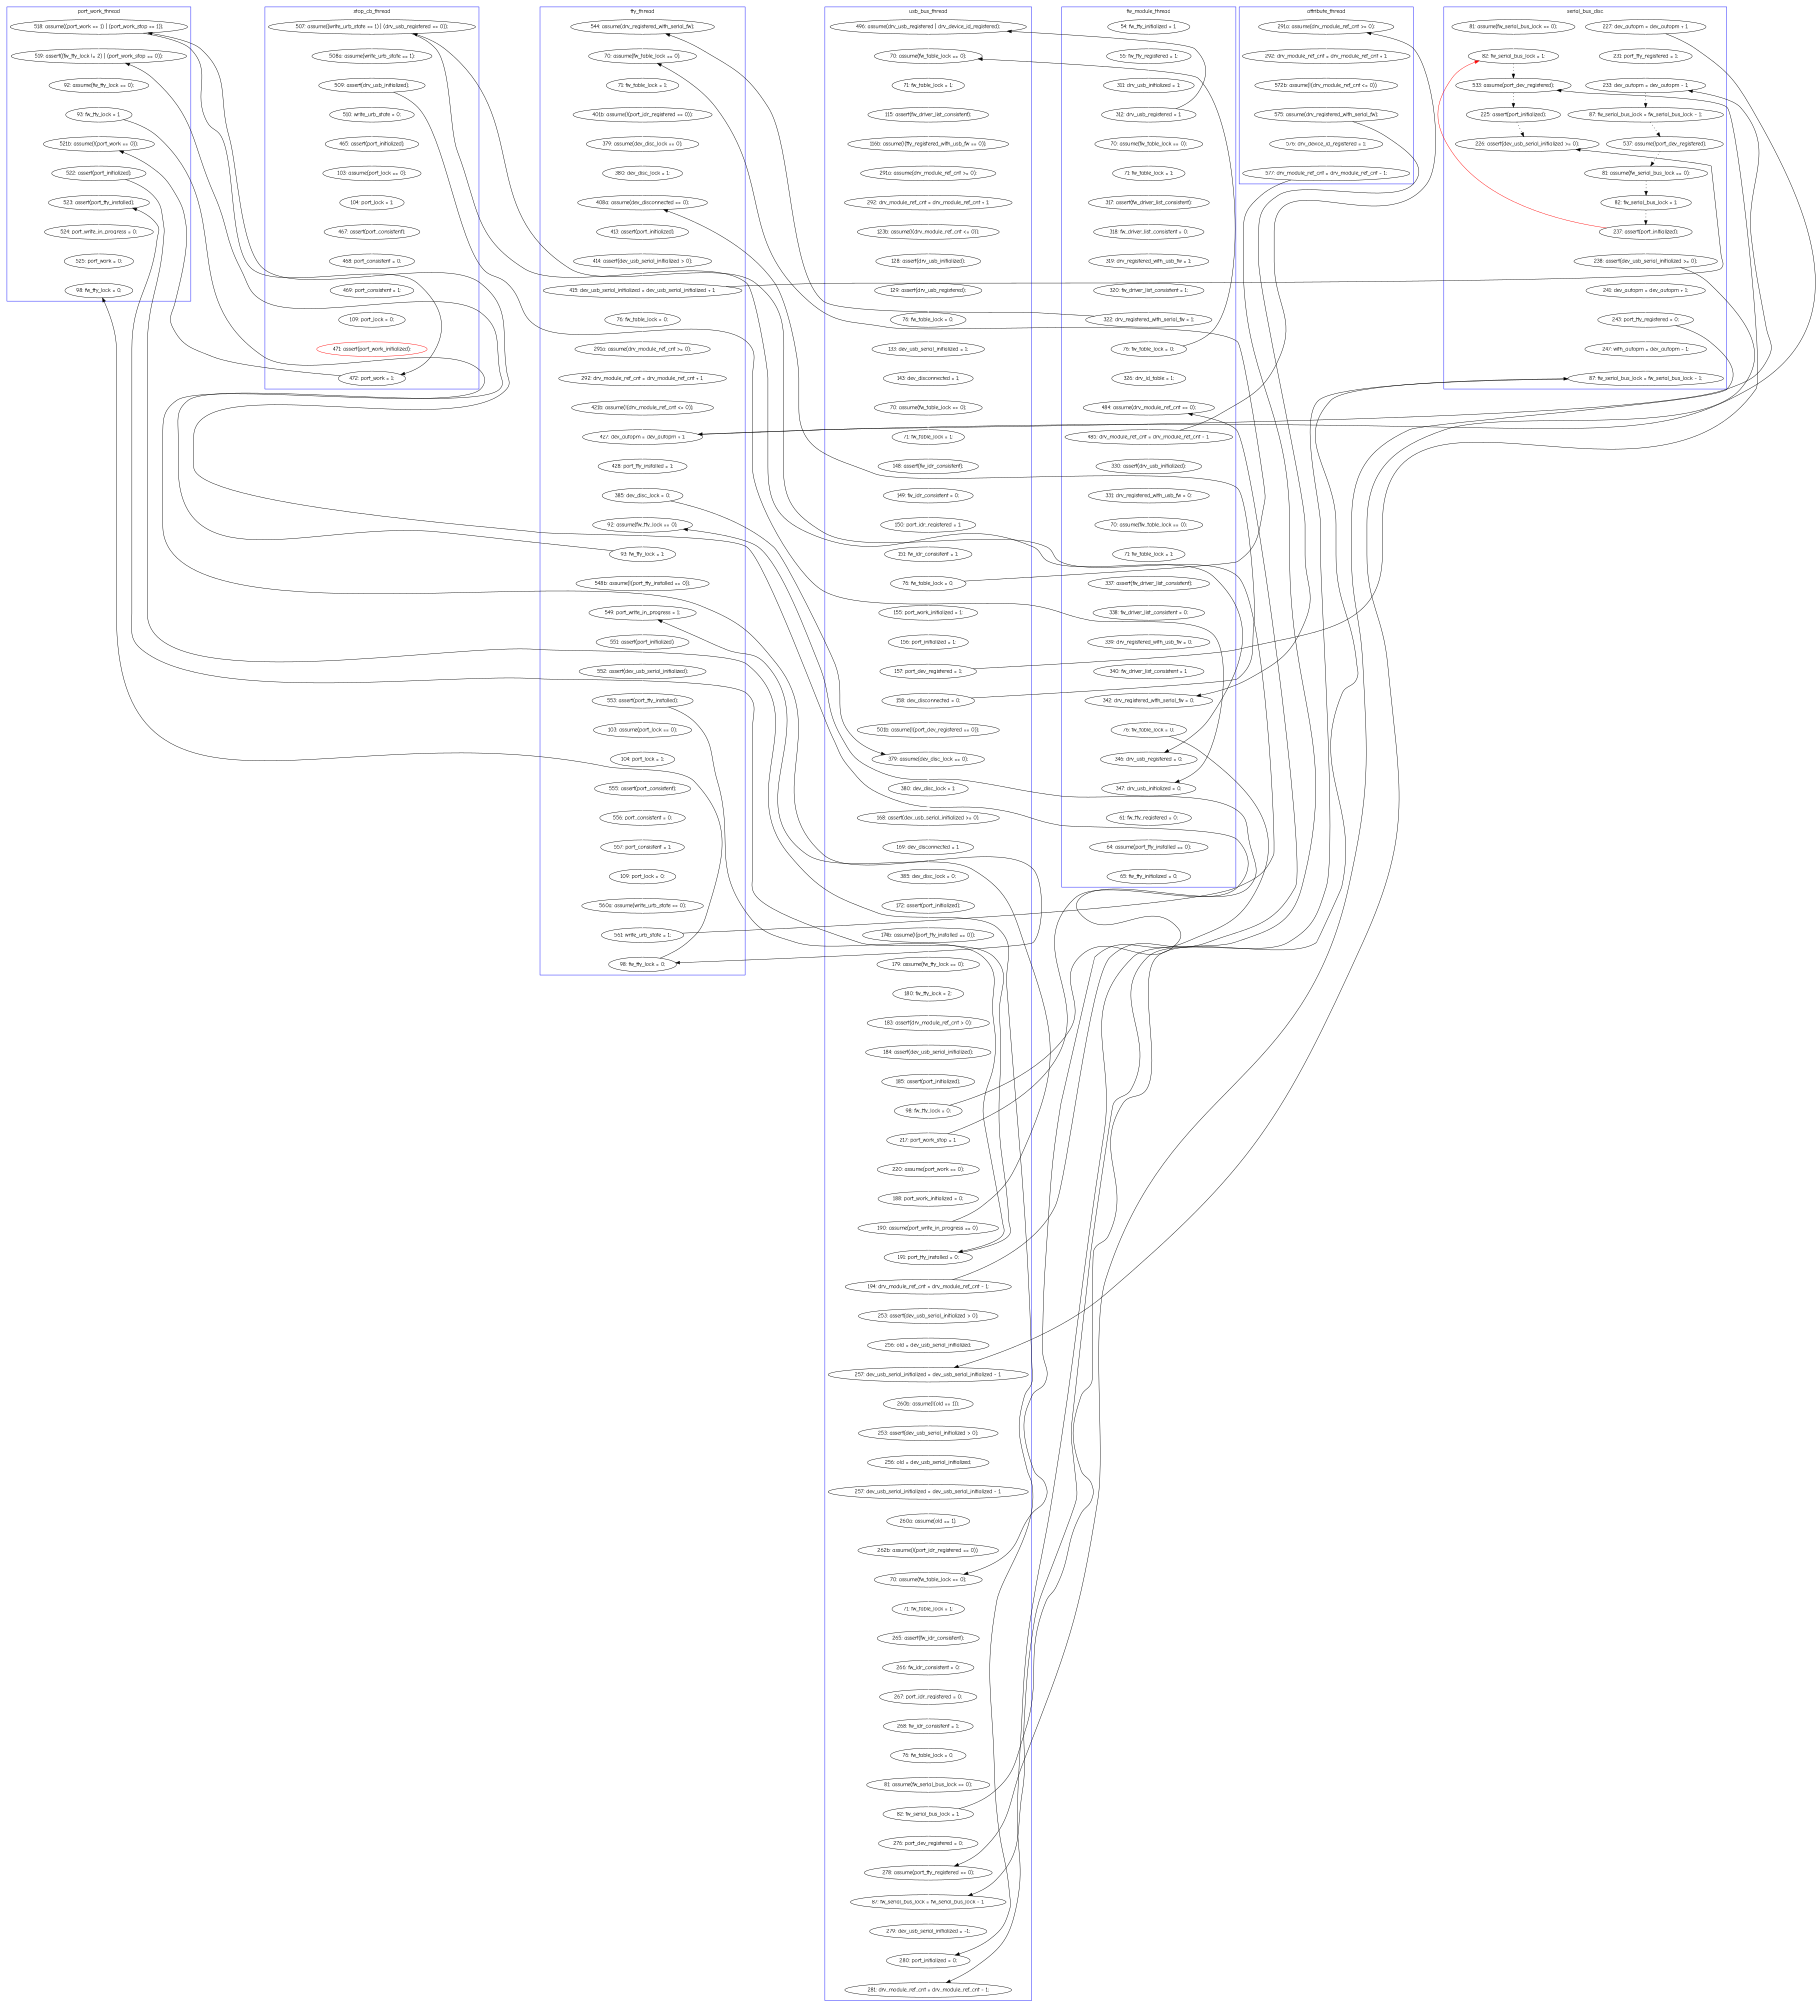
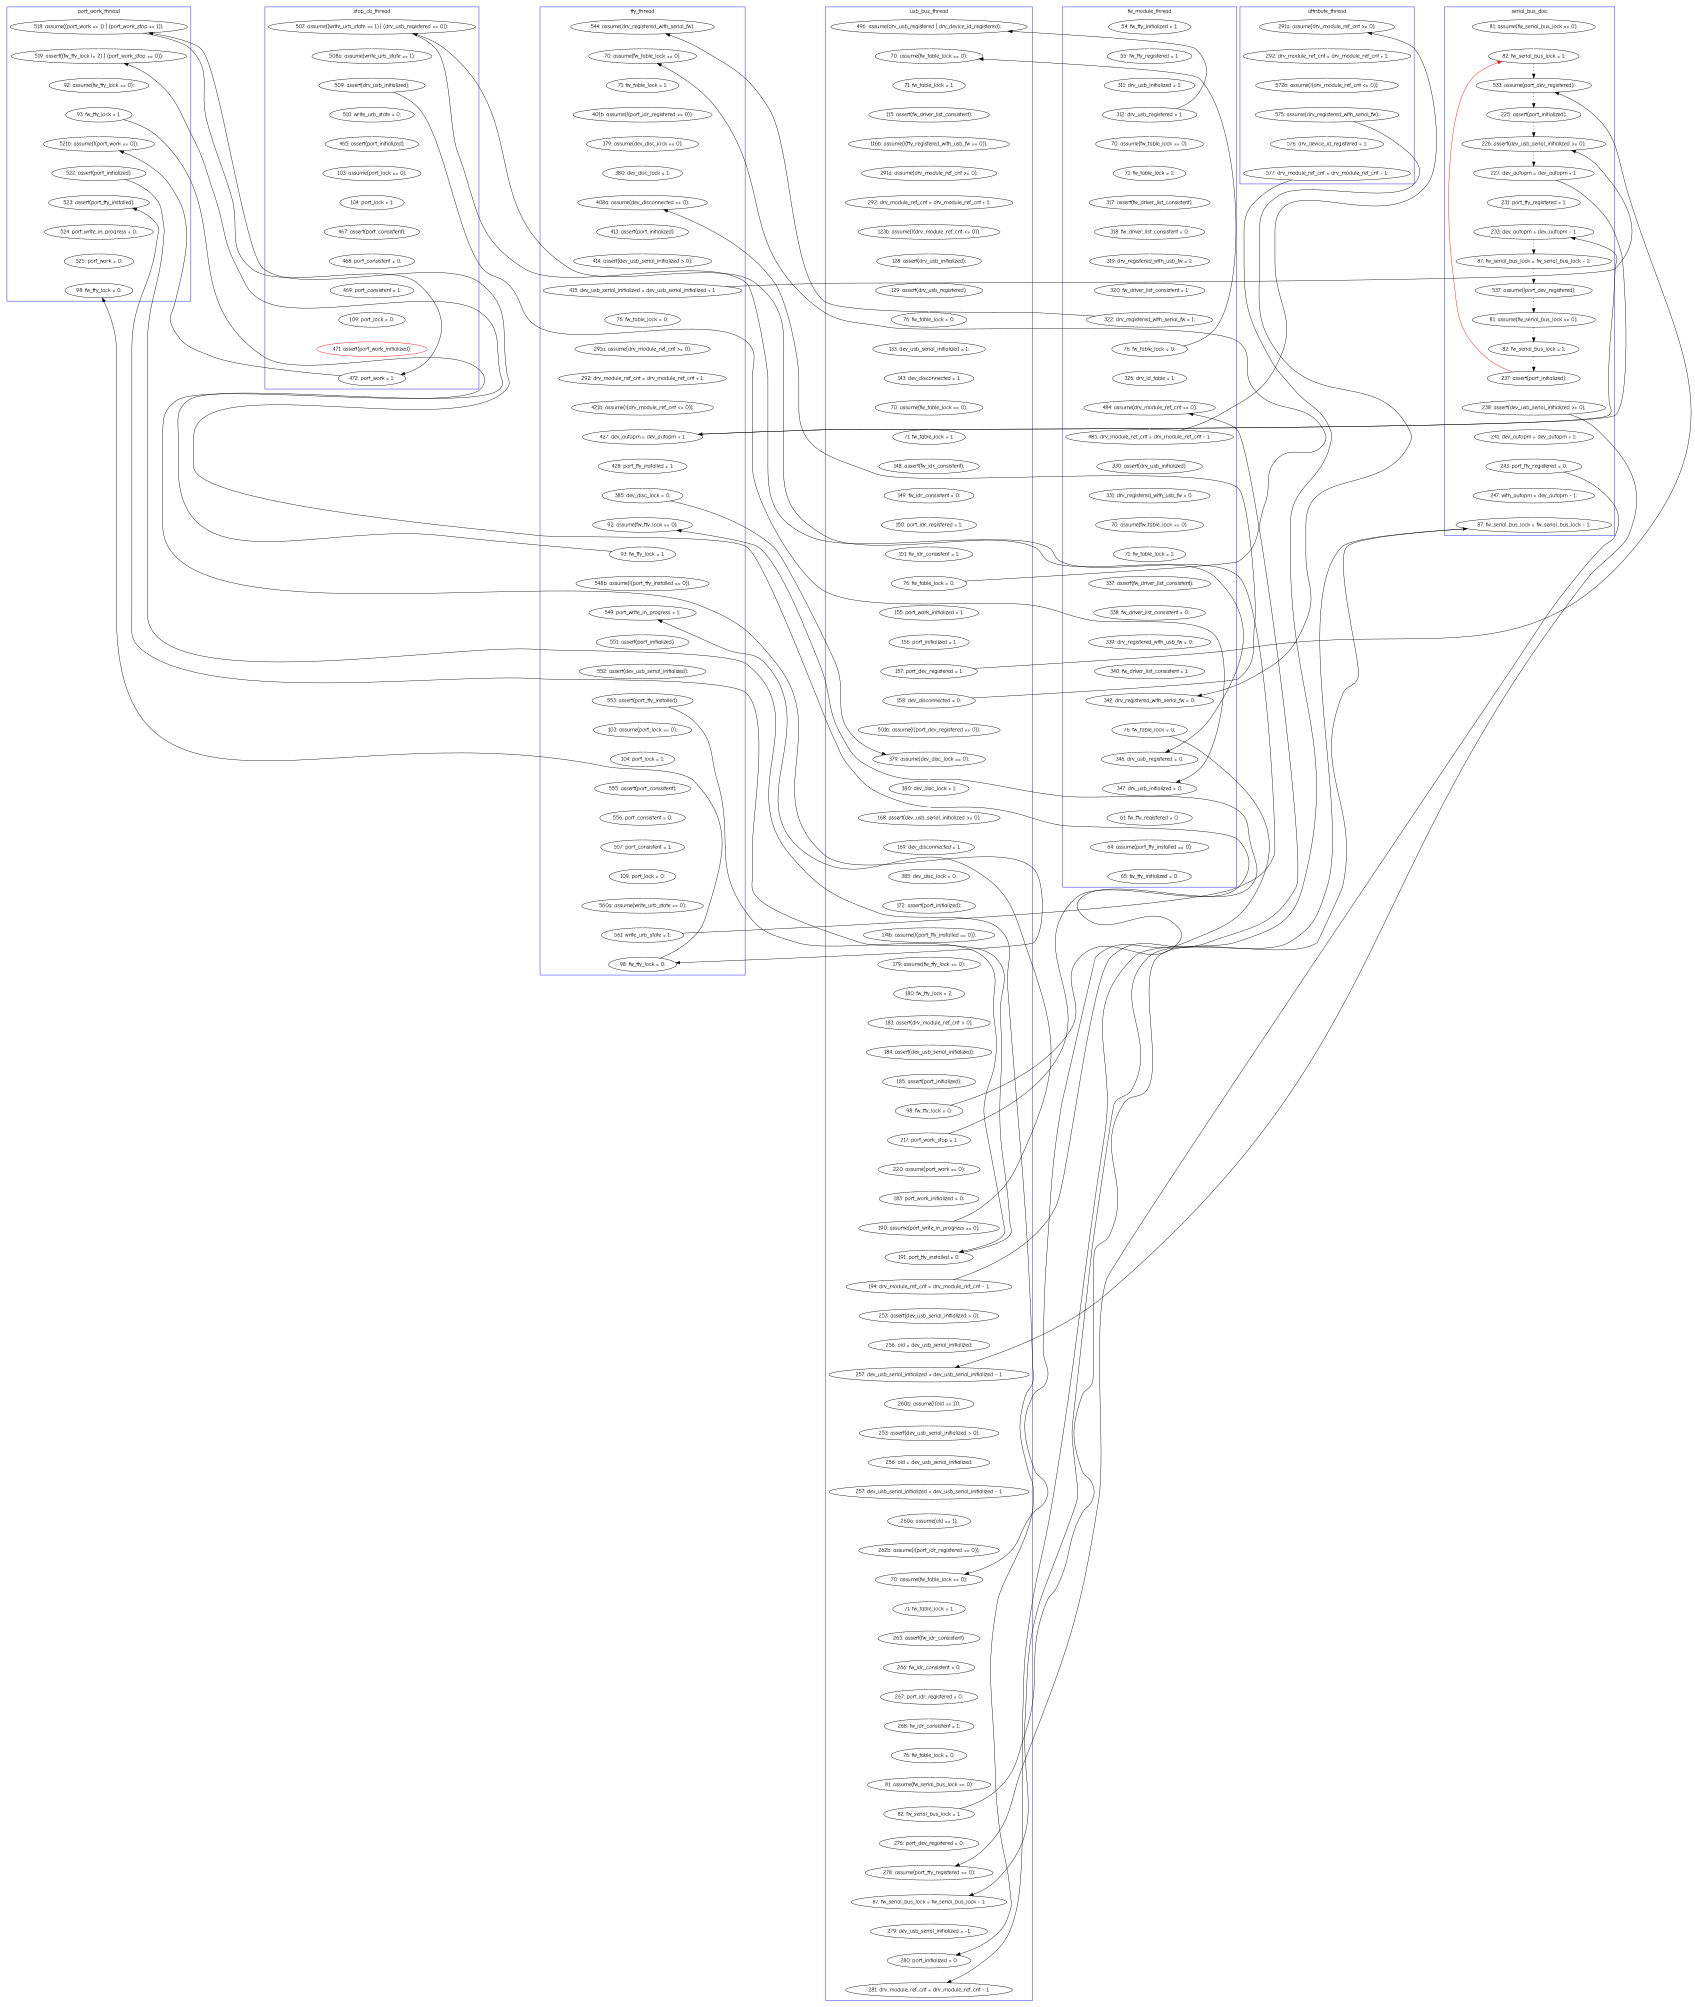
none -> (1534, 157)
(928, 1199) -> (929, 1199)
